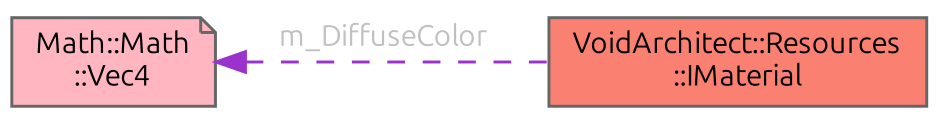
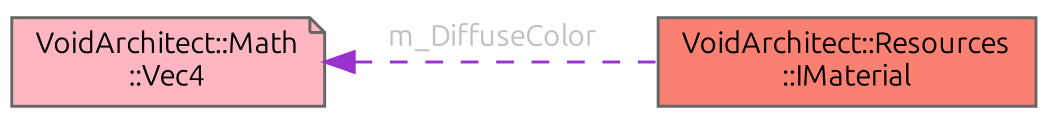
(114, 62) -> (168, 62)
